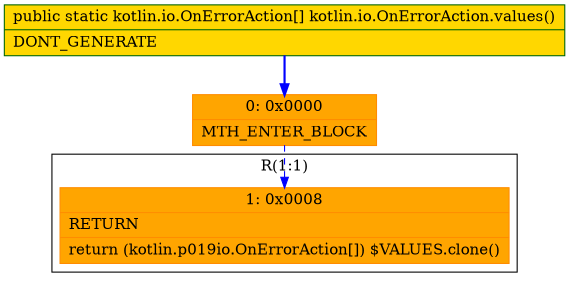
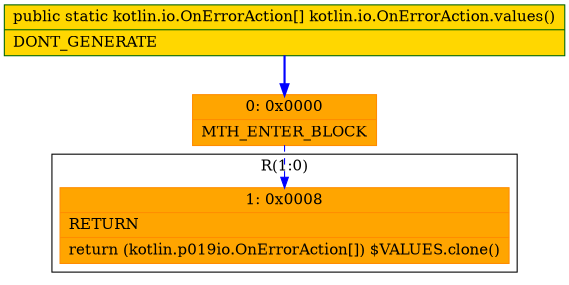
(285, 167) -> (285, 167)
